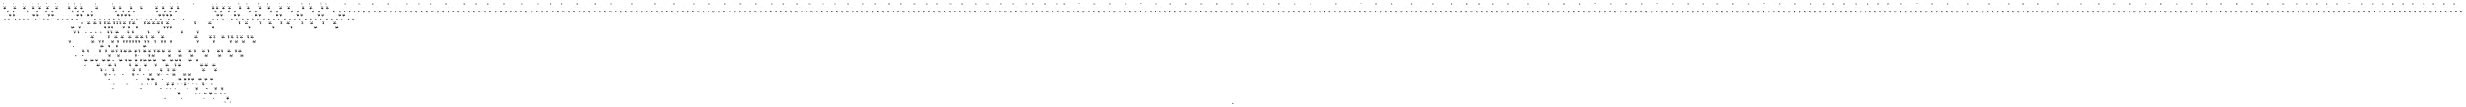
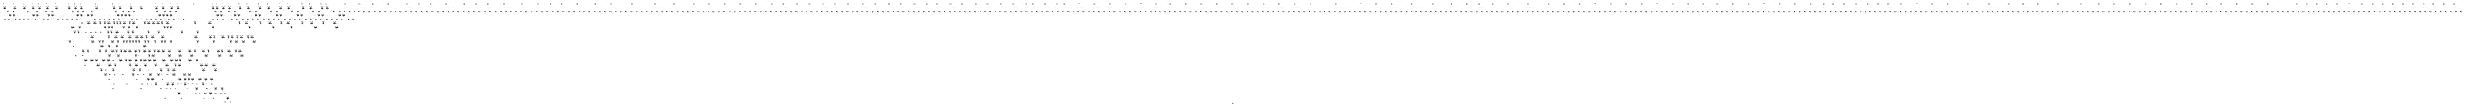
(2283, 4) -> none
